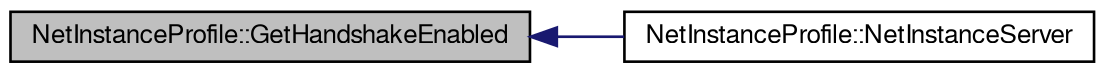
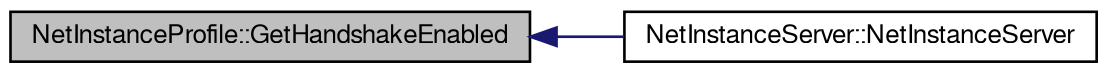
(859, 37) -> (861, 37)
